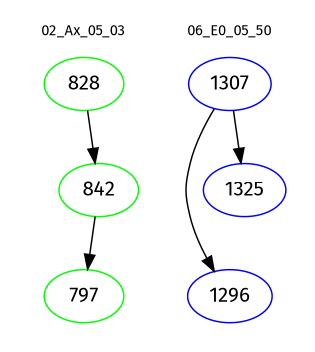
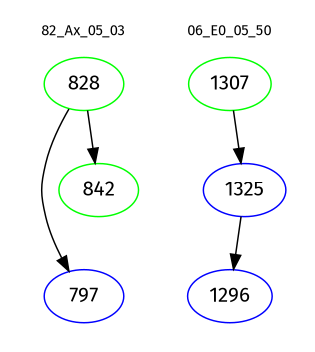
(84, 32) -> (84, 32)
(230, 84) -> (230, 84)
(186, 183) -> (238, 235)
(92, 235) -> (42, 183)
(84, 296) -> (84, 296)
